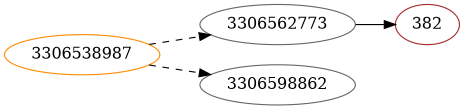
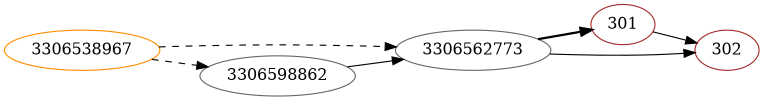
(427, 25) -> (727, 50)
none -> (623, 25)
(82, 55) -> (82, 50)
none -> (370, 64)
